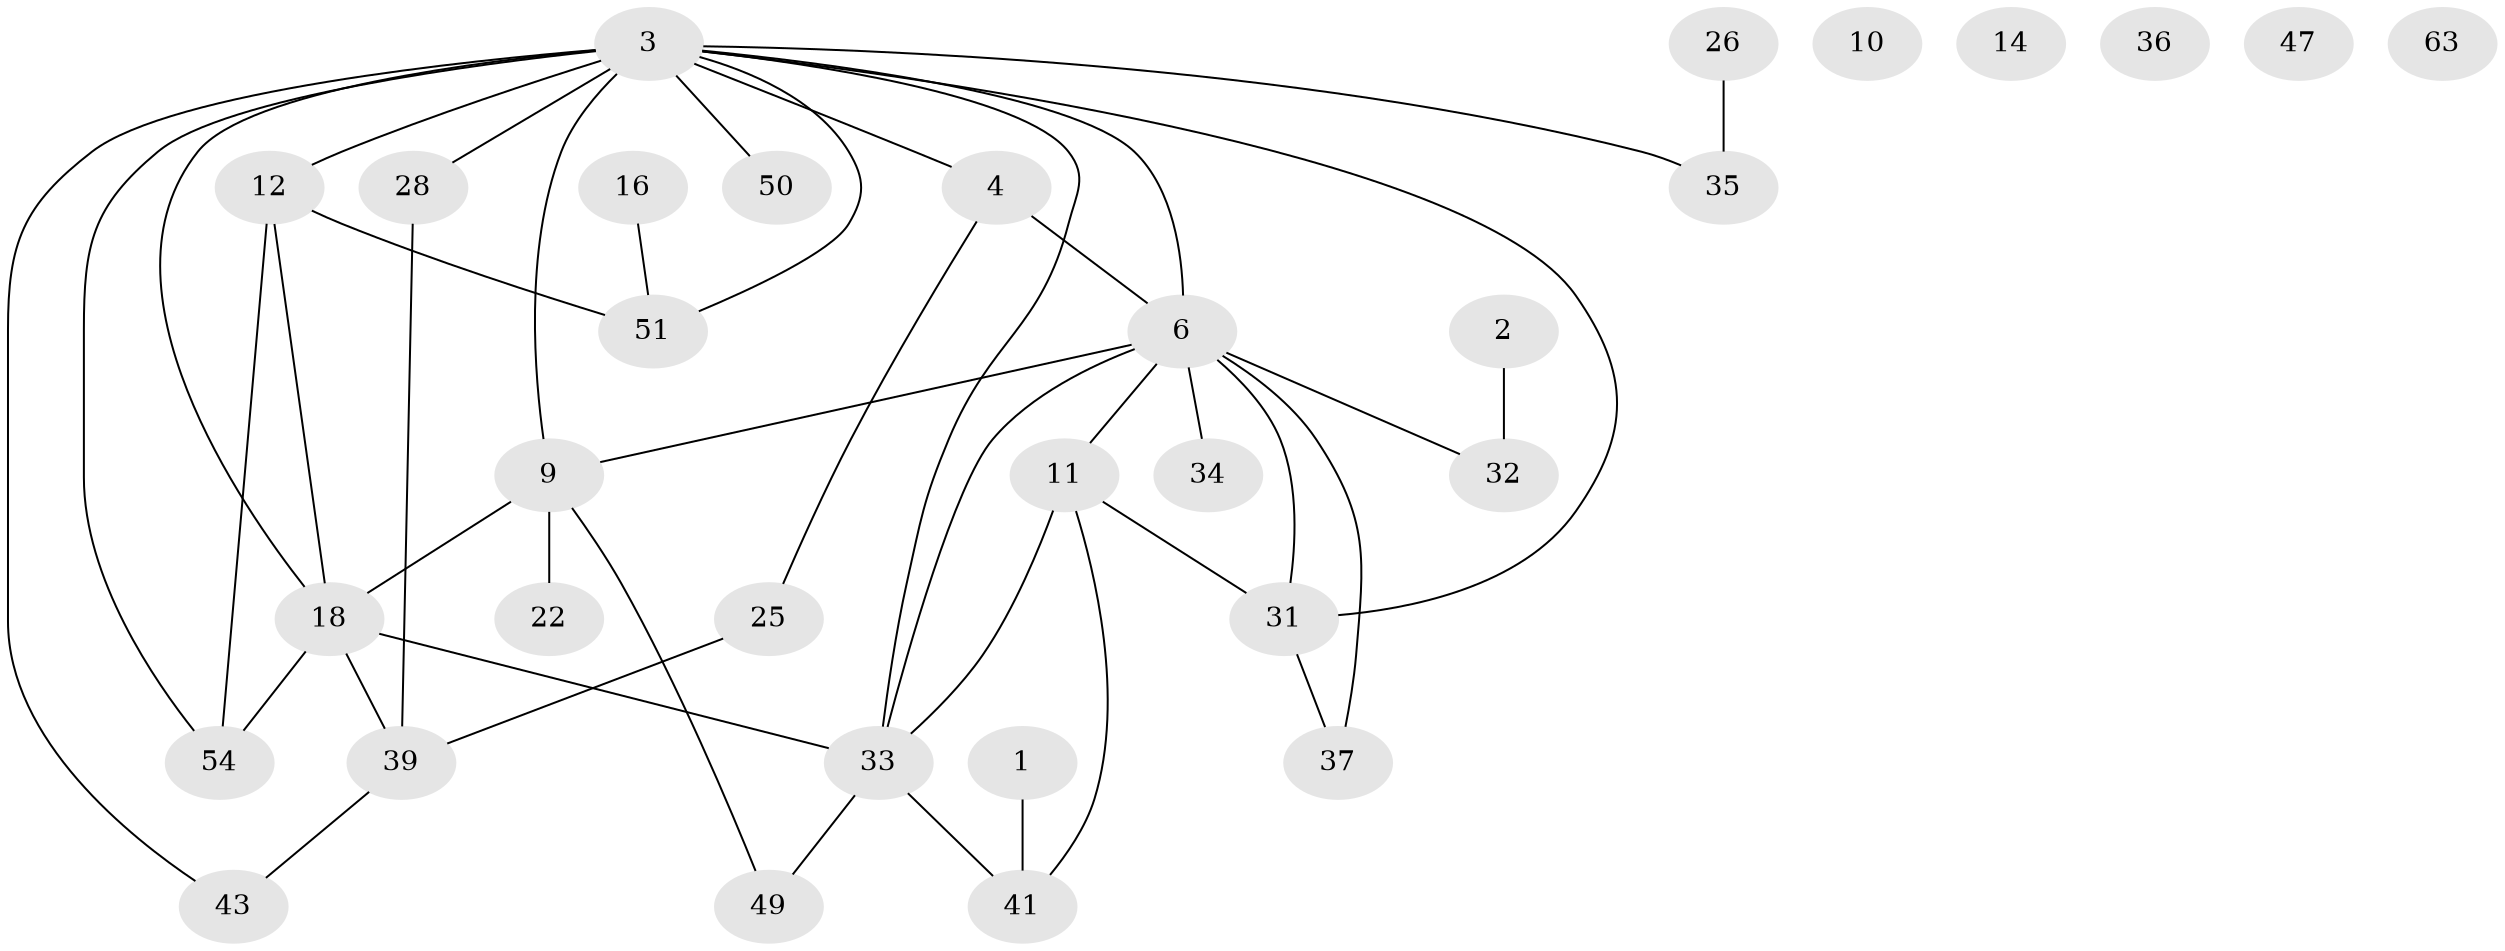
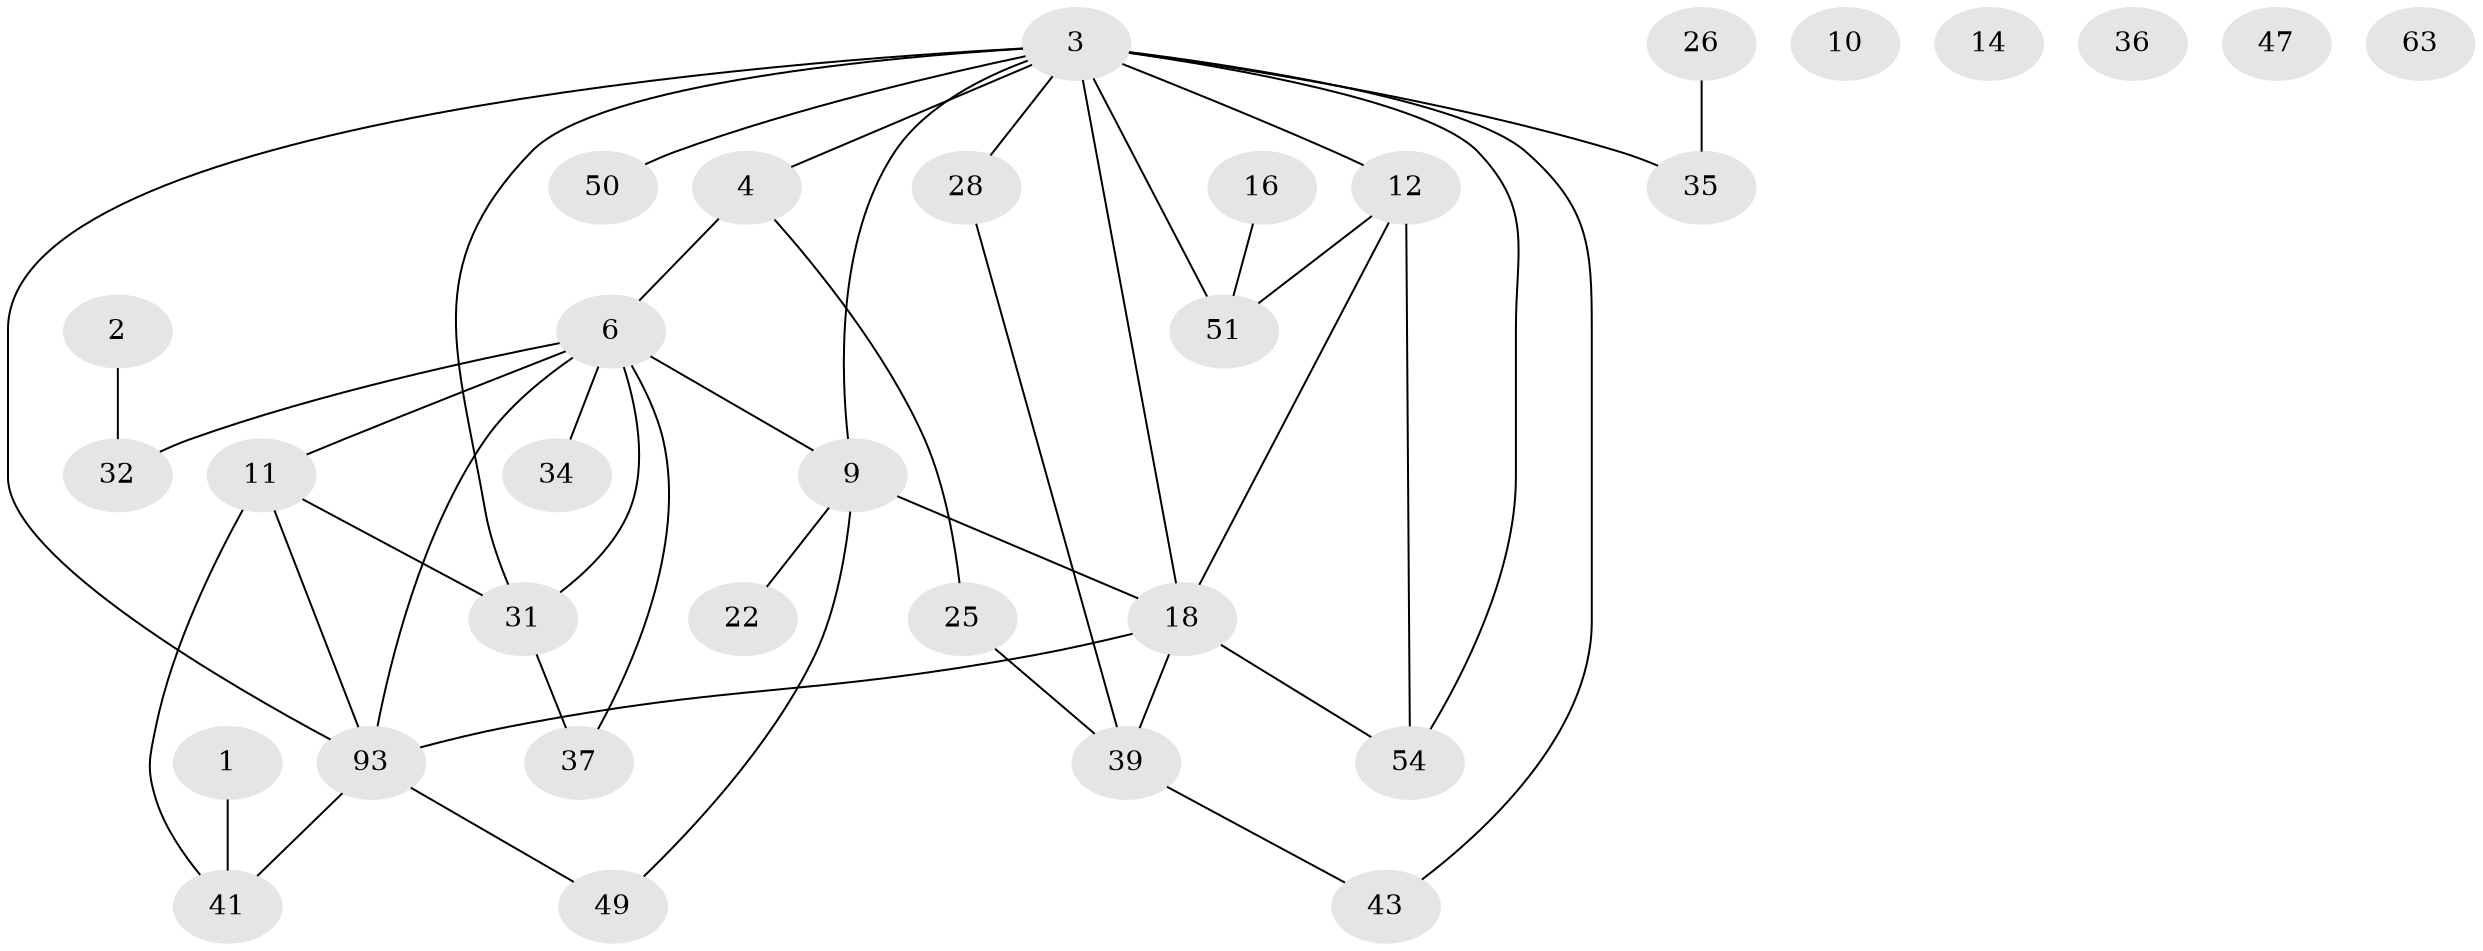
(1086, 124) -> none
(879, 763) -> (371, 763)
